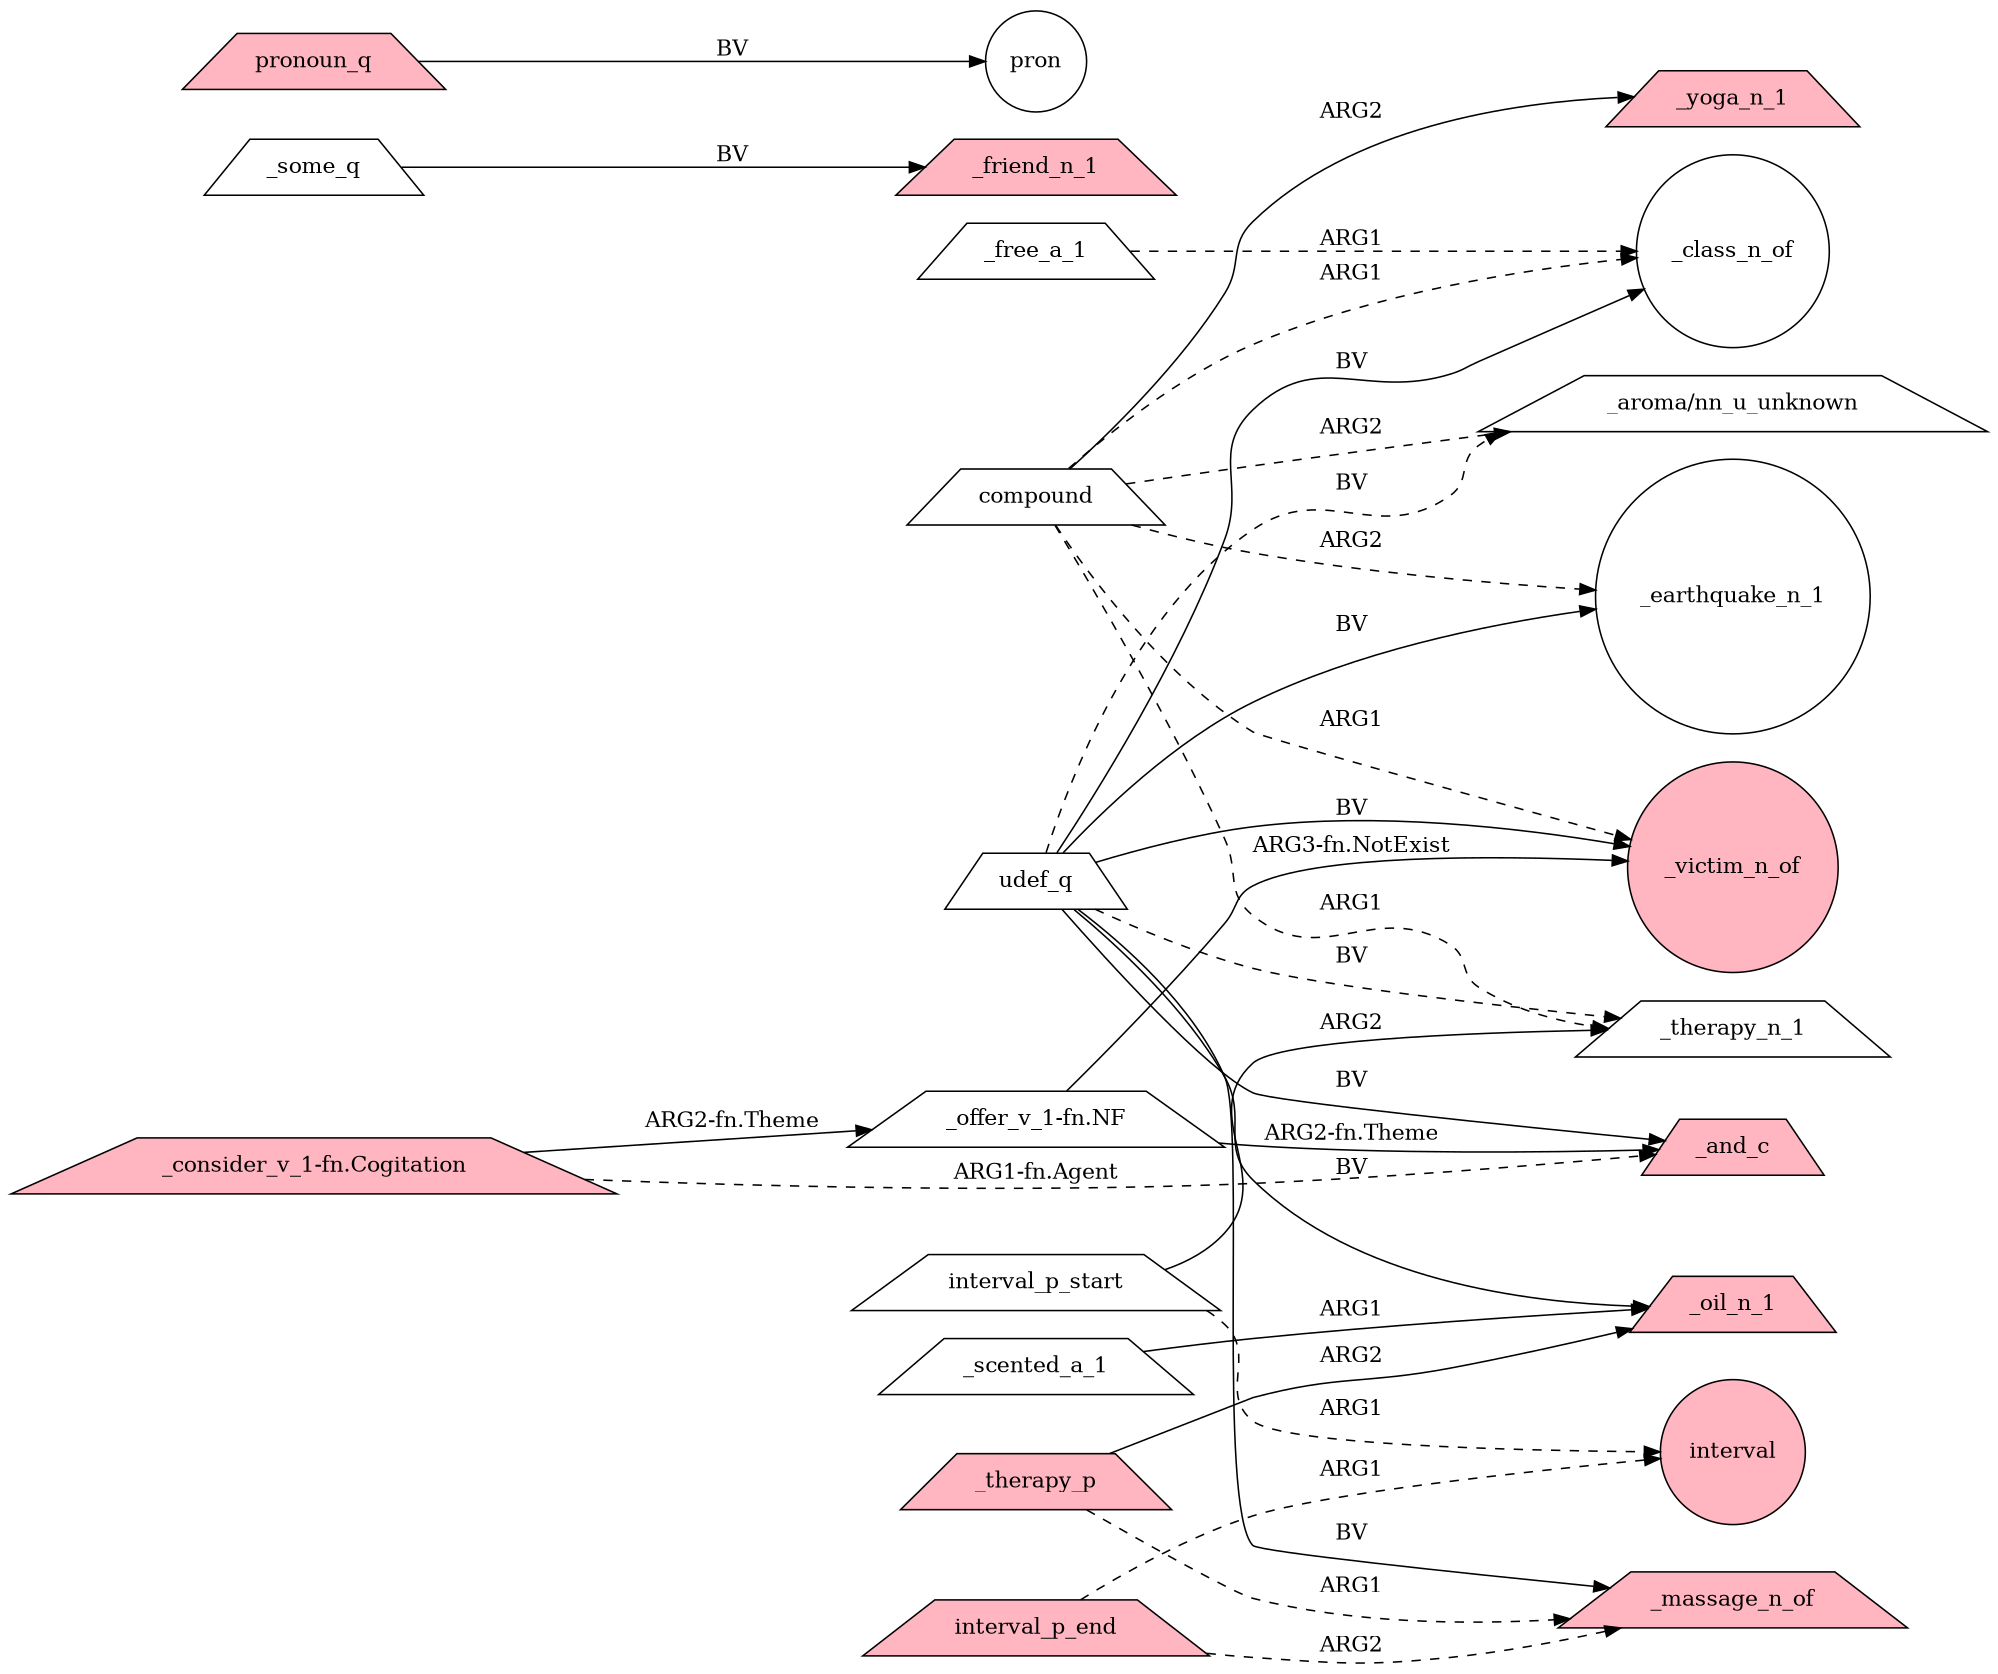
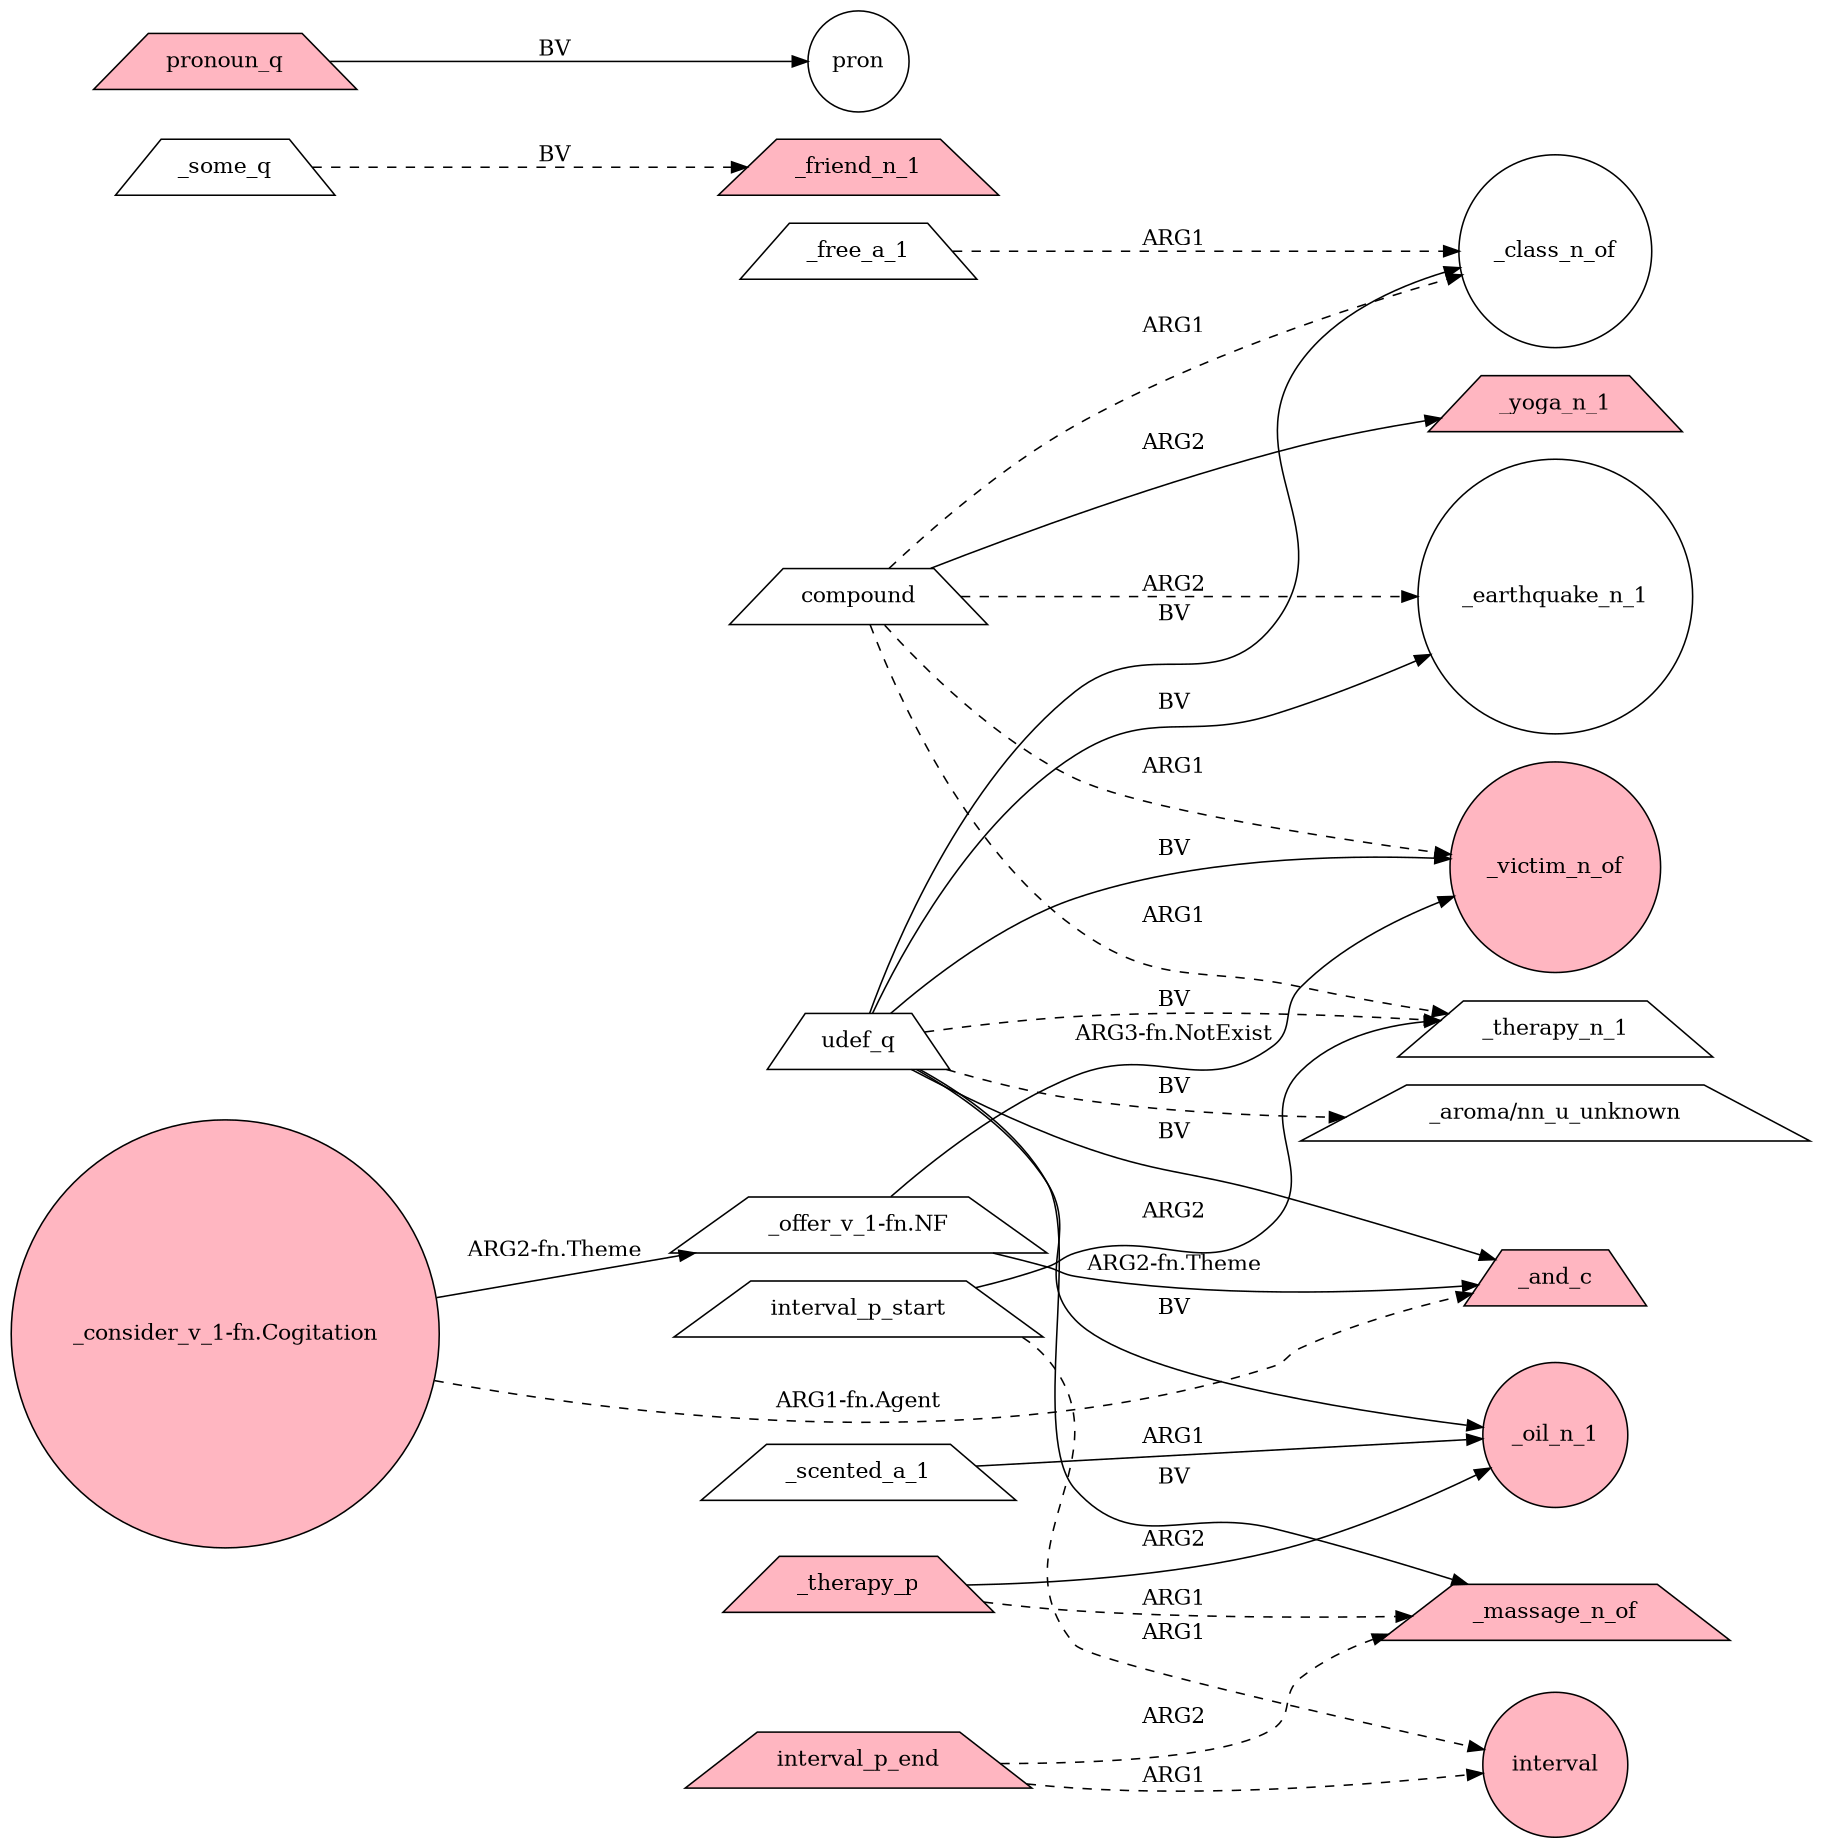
(655, 167) -> (522, 167)
(1310, 458) -> none
(314, 1166) -> (225, 1334)
(1733, 1304) -> (1555, 1435)
